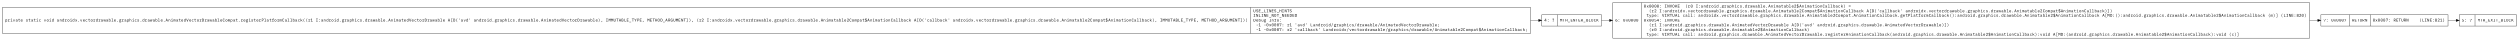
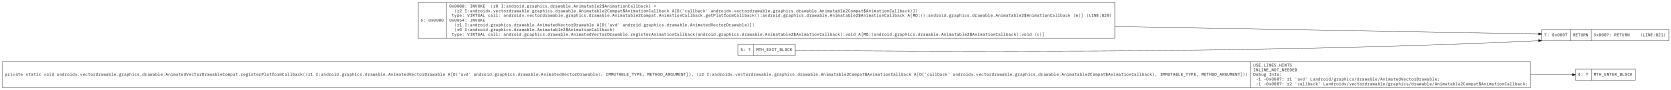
(1605, 20) -> none
(2452, 20) -> (1167, 50)
